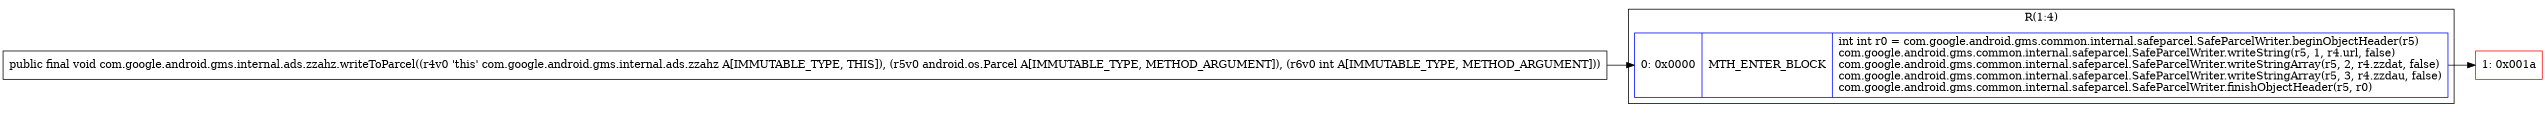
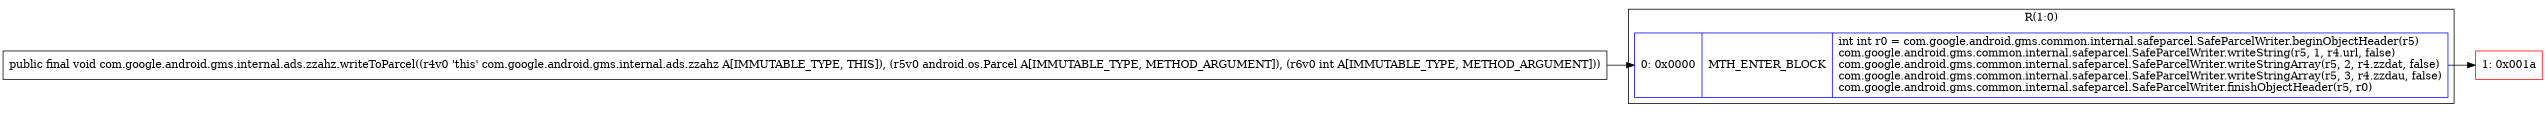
(2041, 18) -> (2041, 18)
